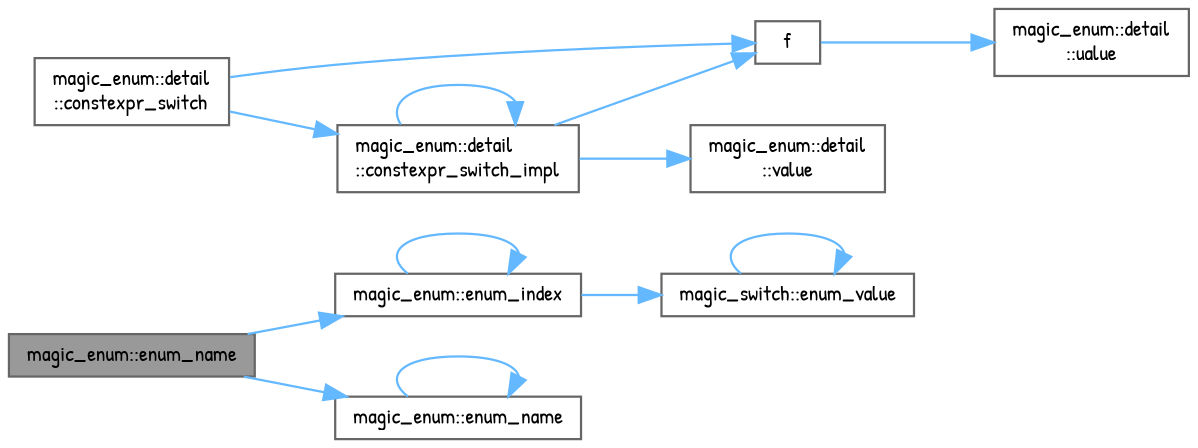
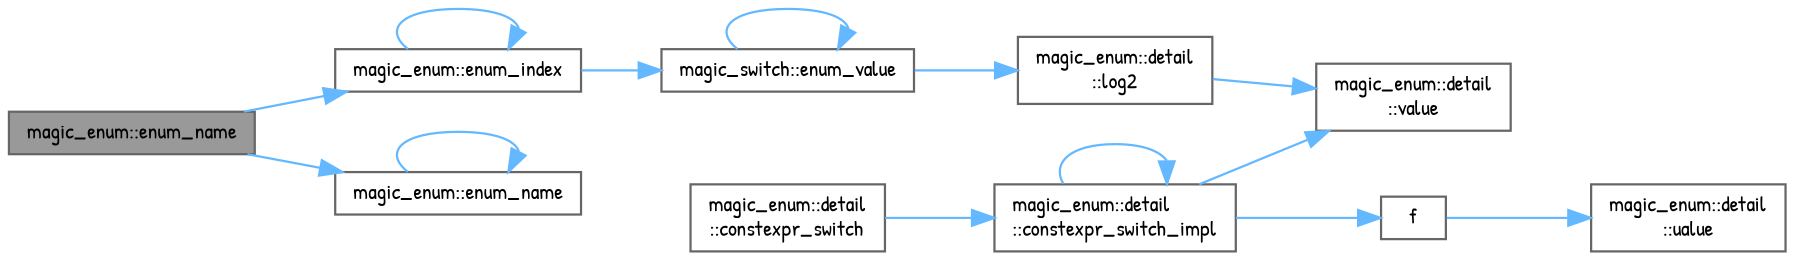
(481, 54) -> none
none -> (1115, 70)
